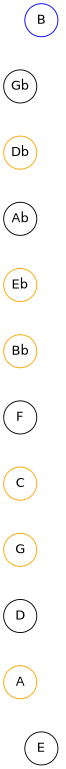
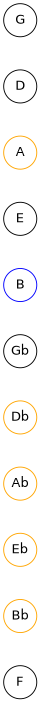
(20, 219) -> (20, 484)
(20, 484) -> none
(20, 550) -> (20, 20)
